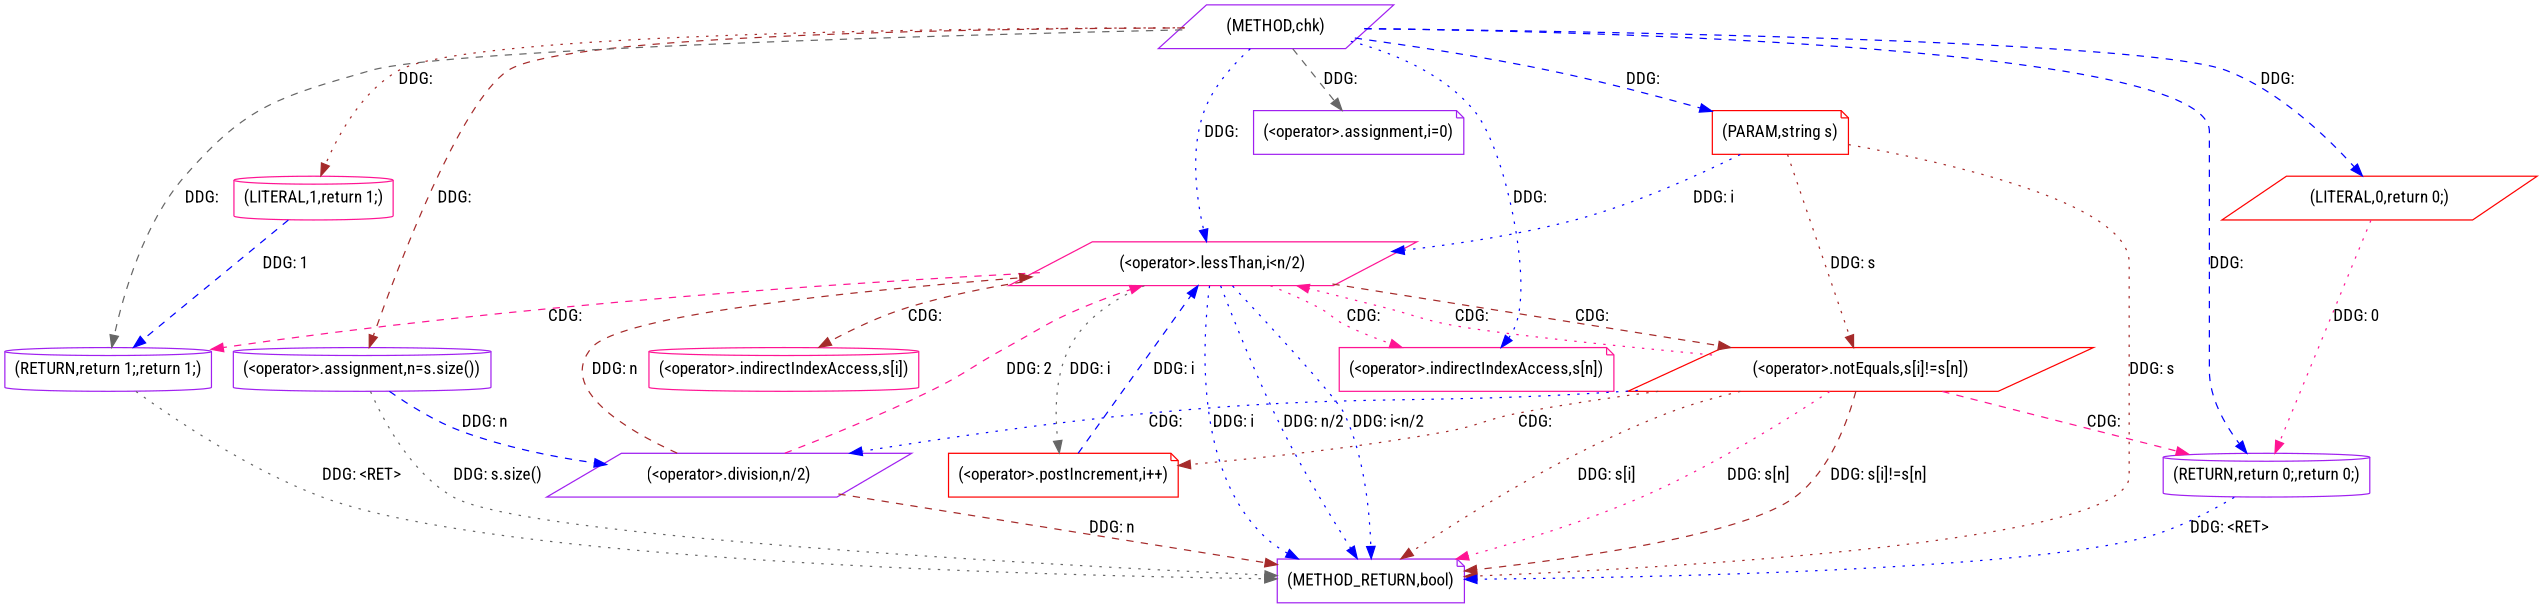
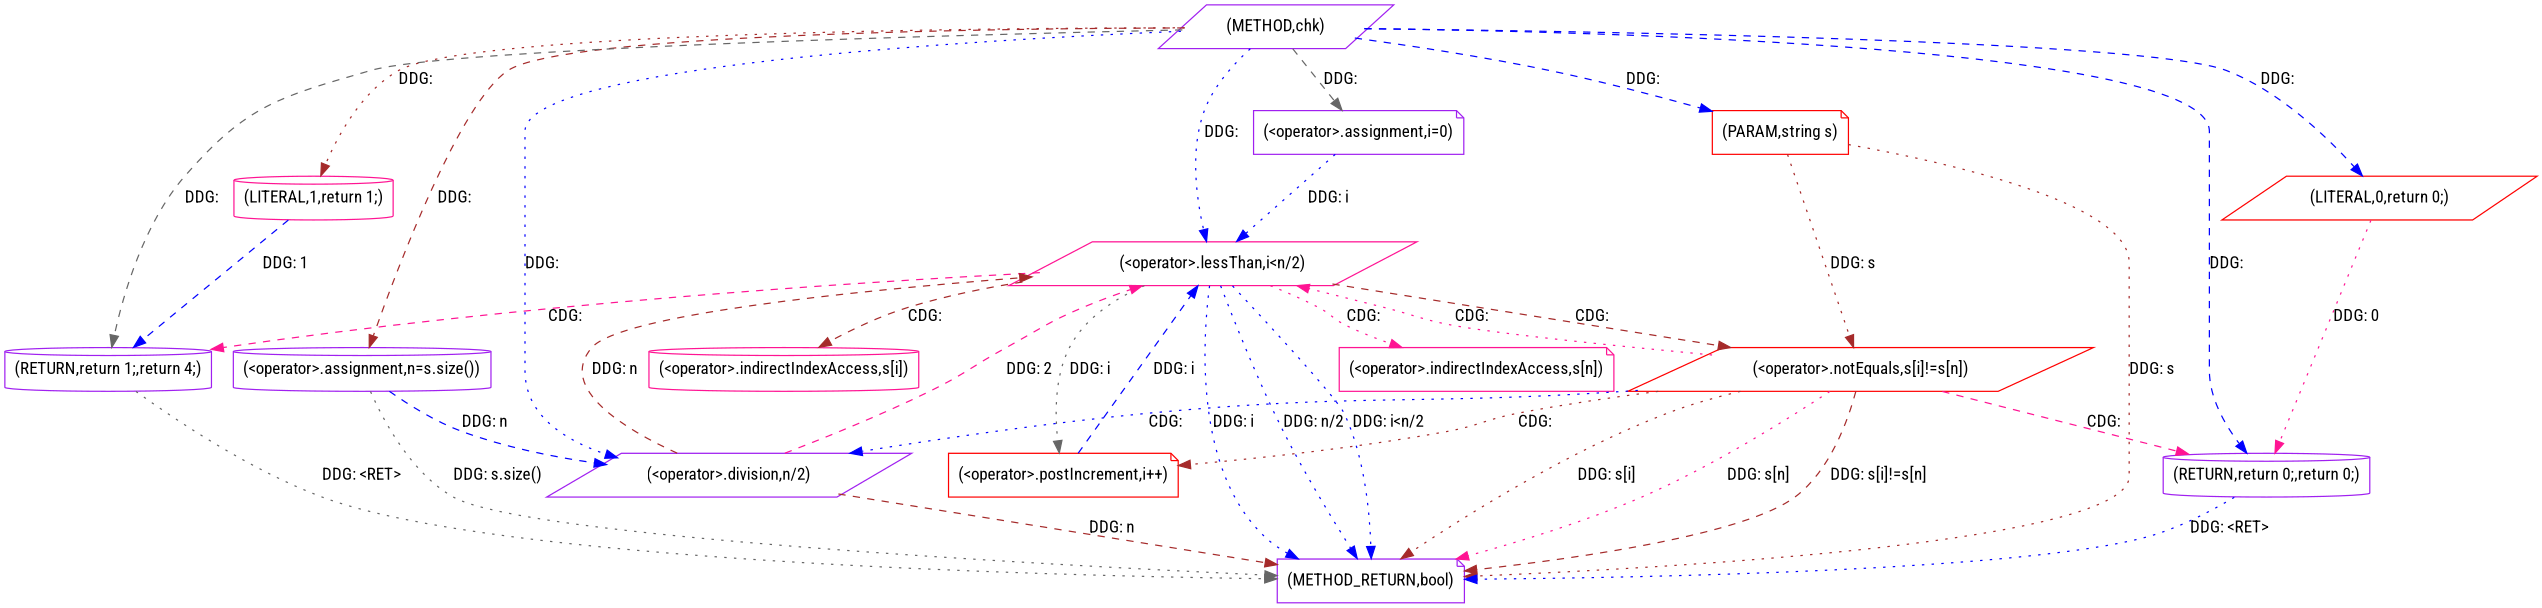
(1496, 152) -> (665, 76)
(1577, 219) -> (1291, 194)
(108, 369) -> (108, 369)
